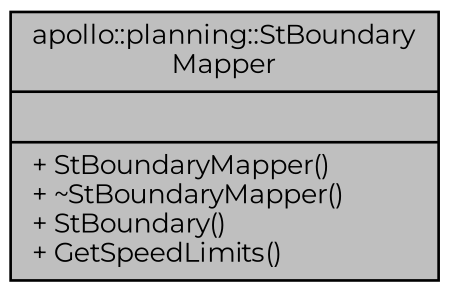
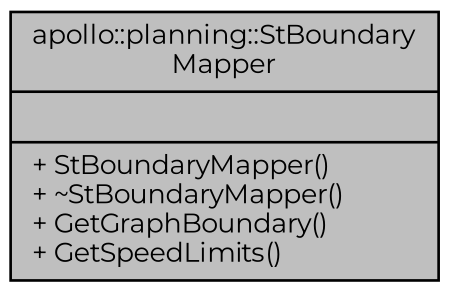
(129, 225) -> (181, 225)
